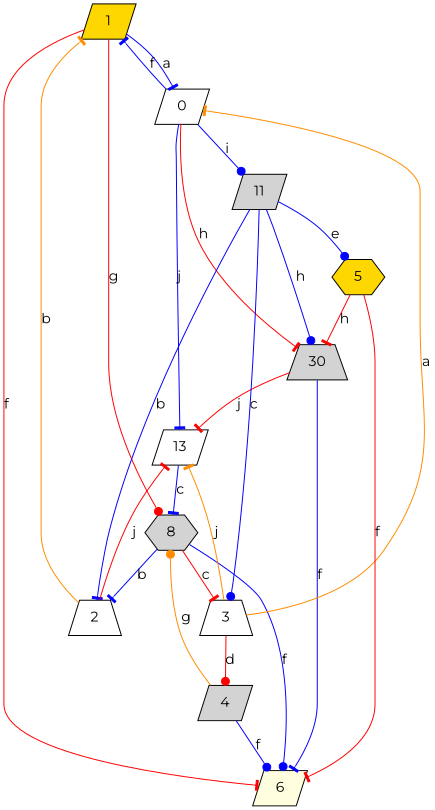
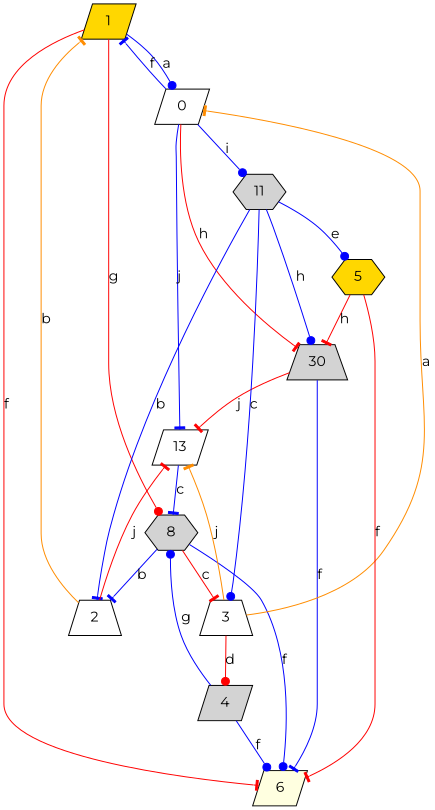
(152, 56) -> (151, 55)
(259, 192) -> (259, 192)
(178, 626) -> (178, 626)
